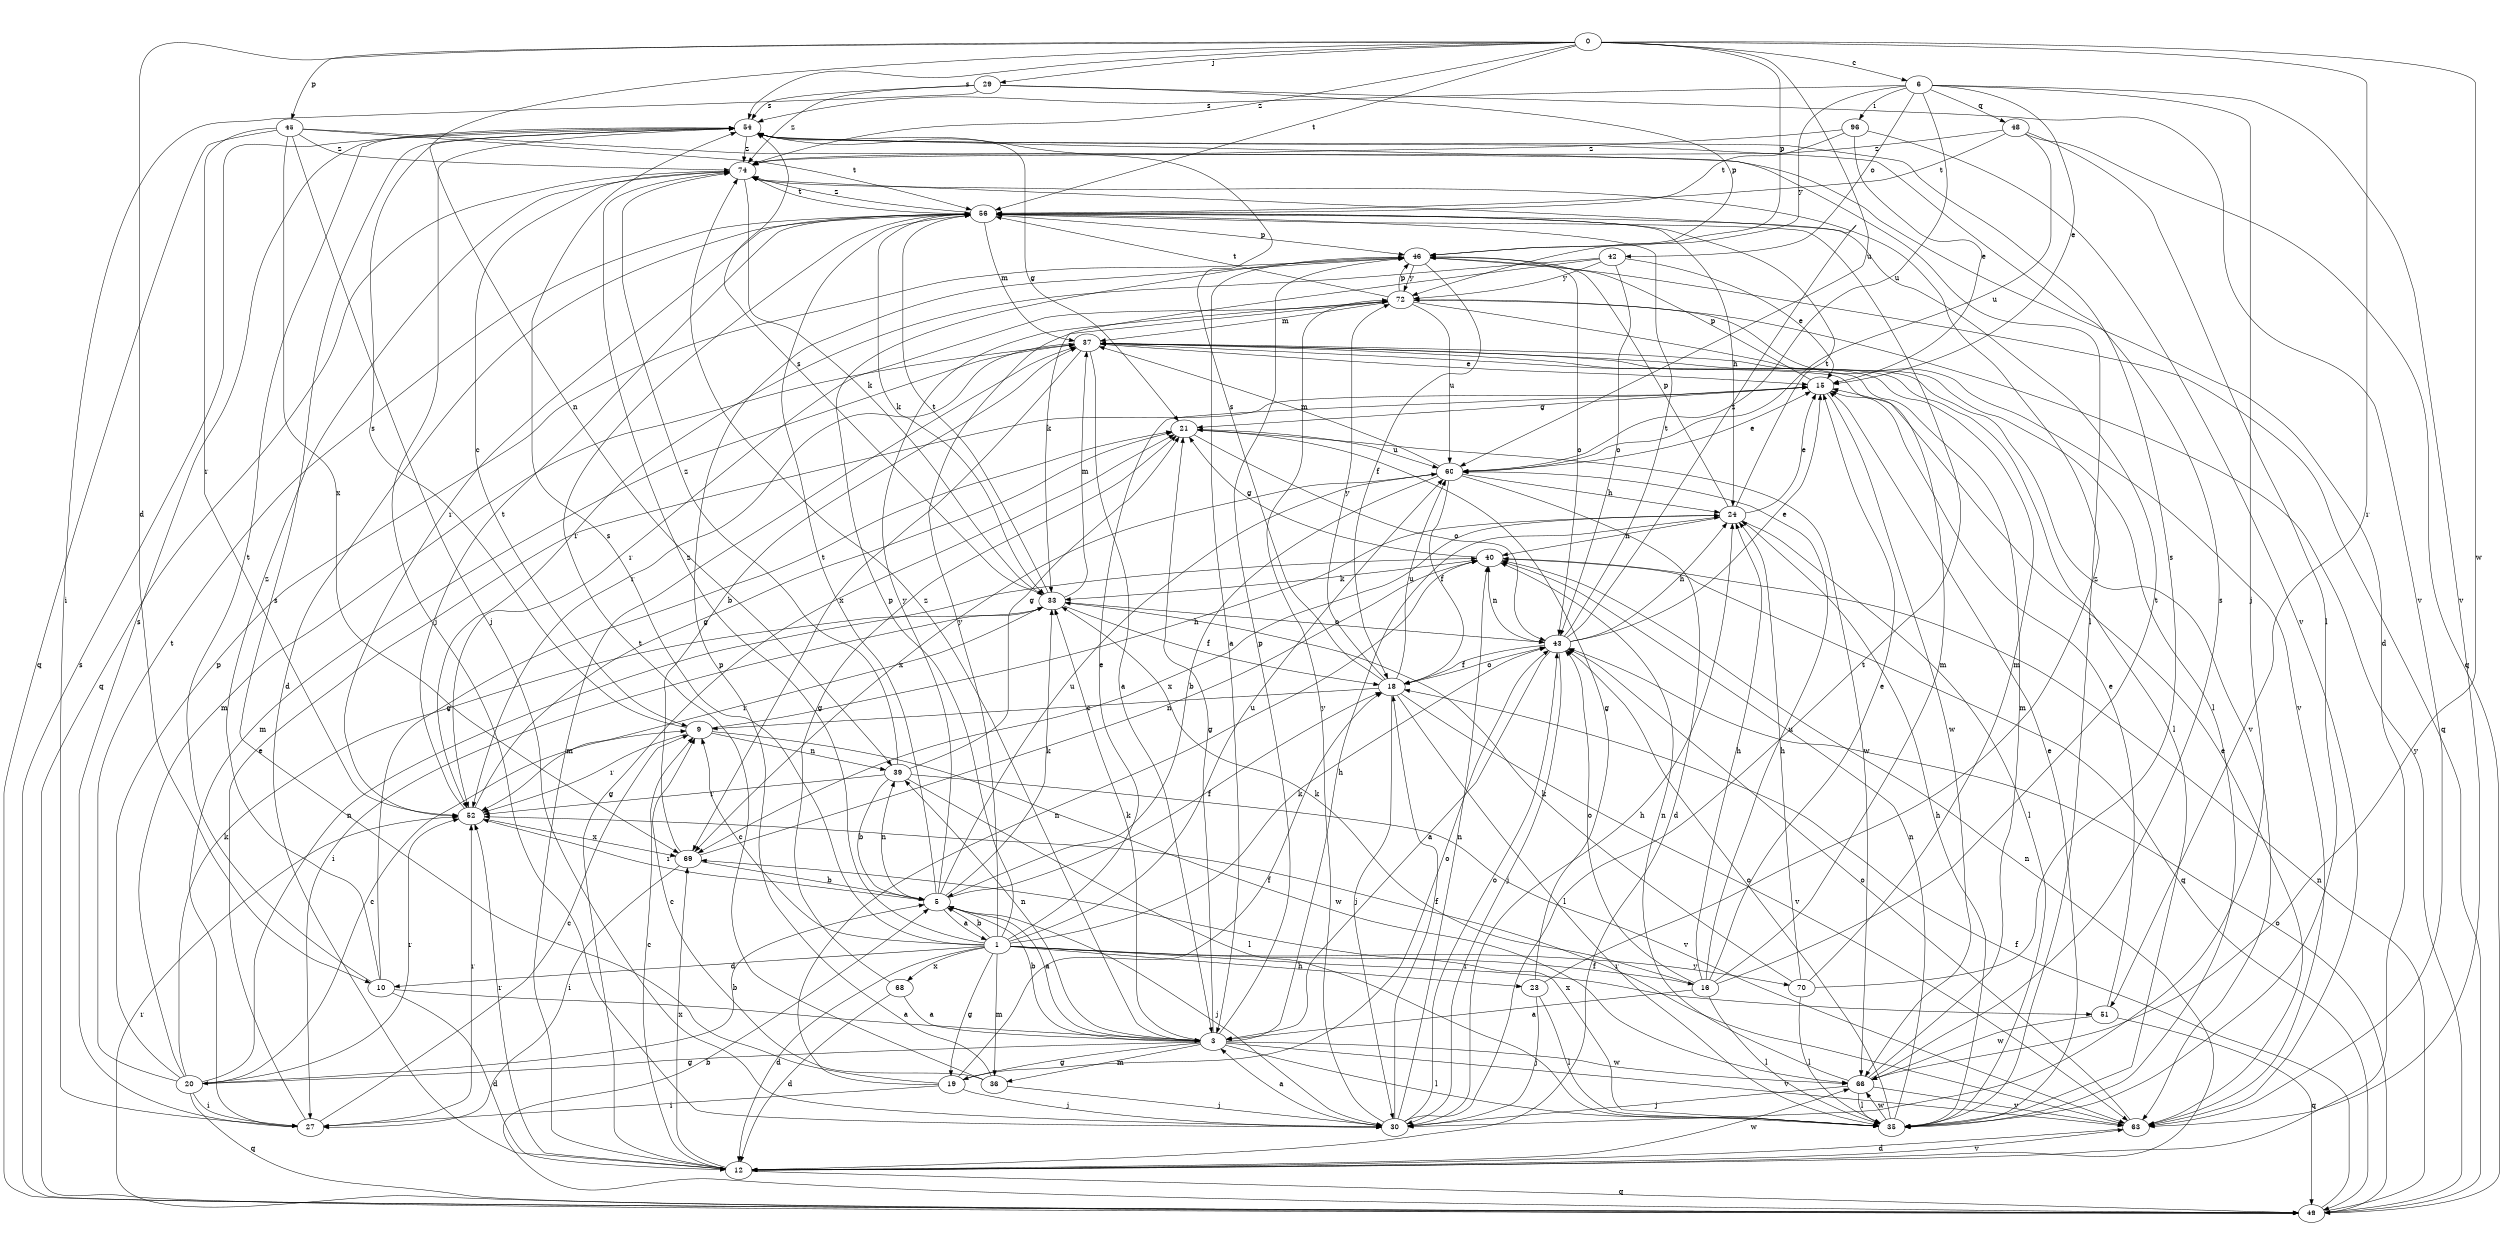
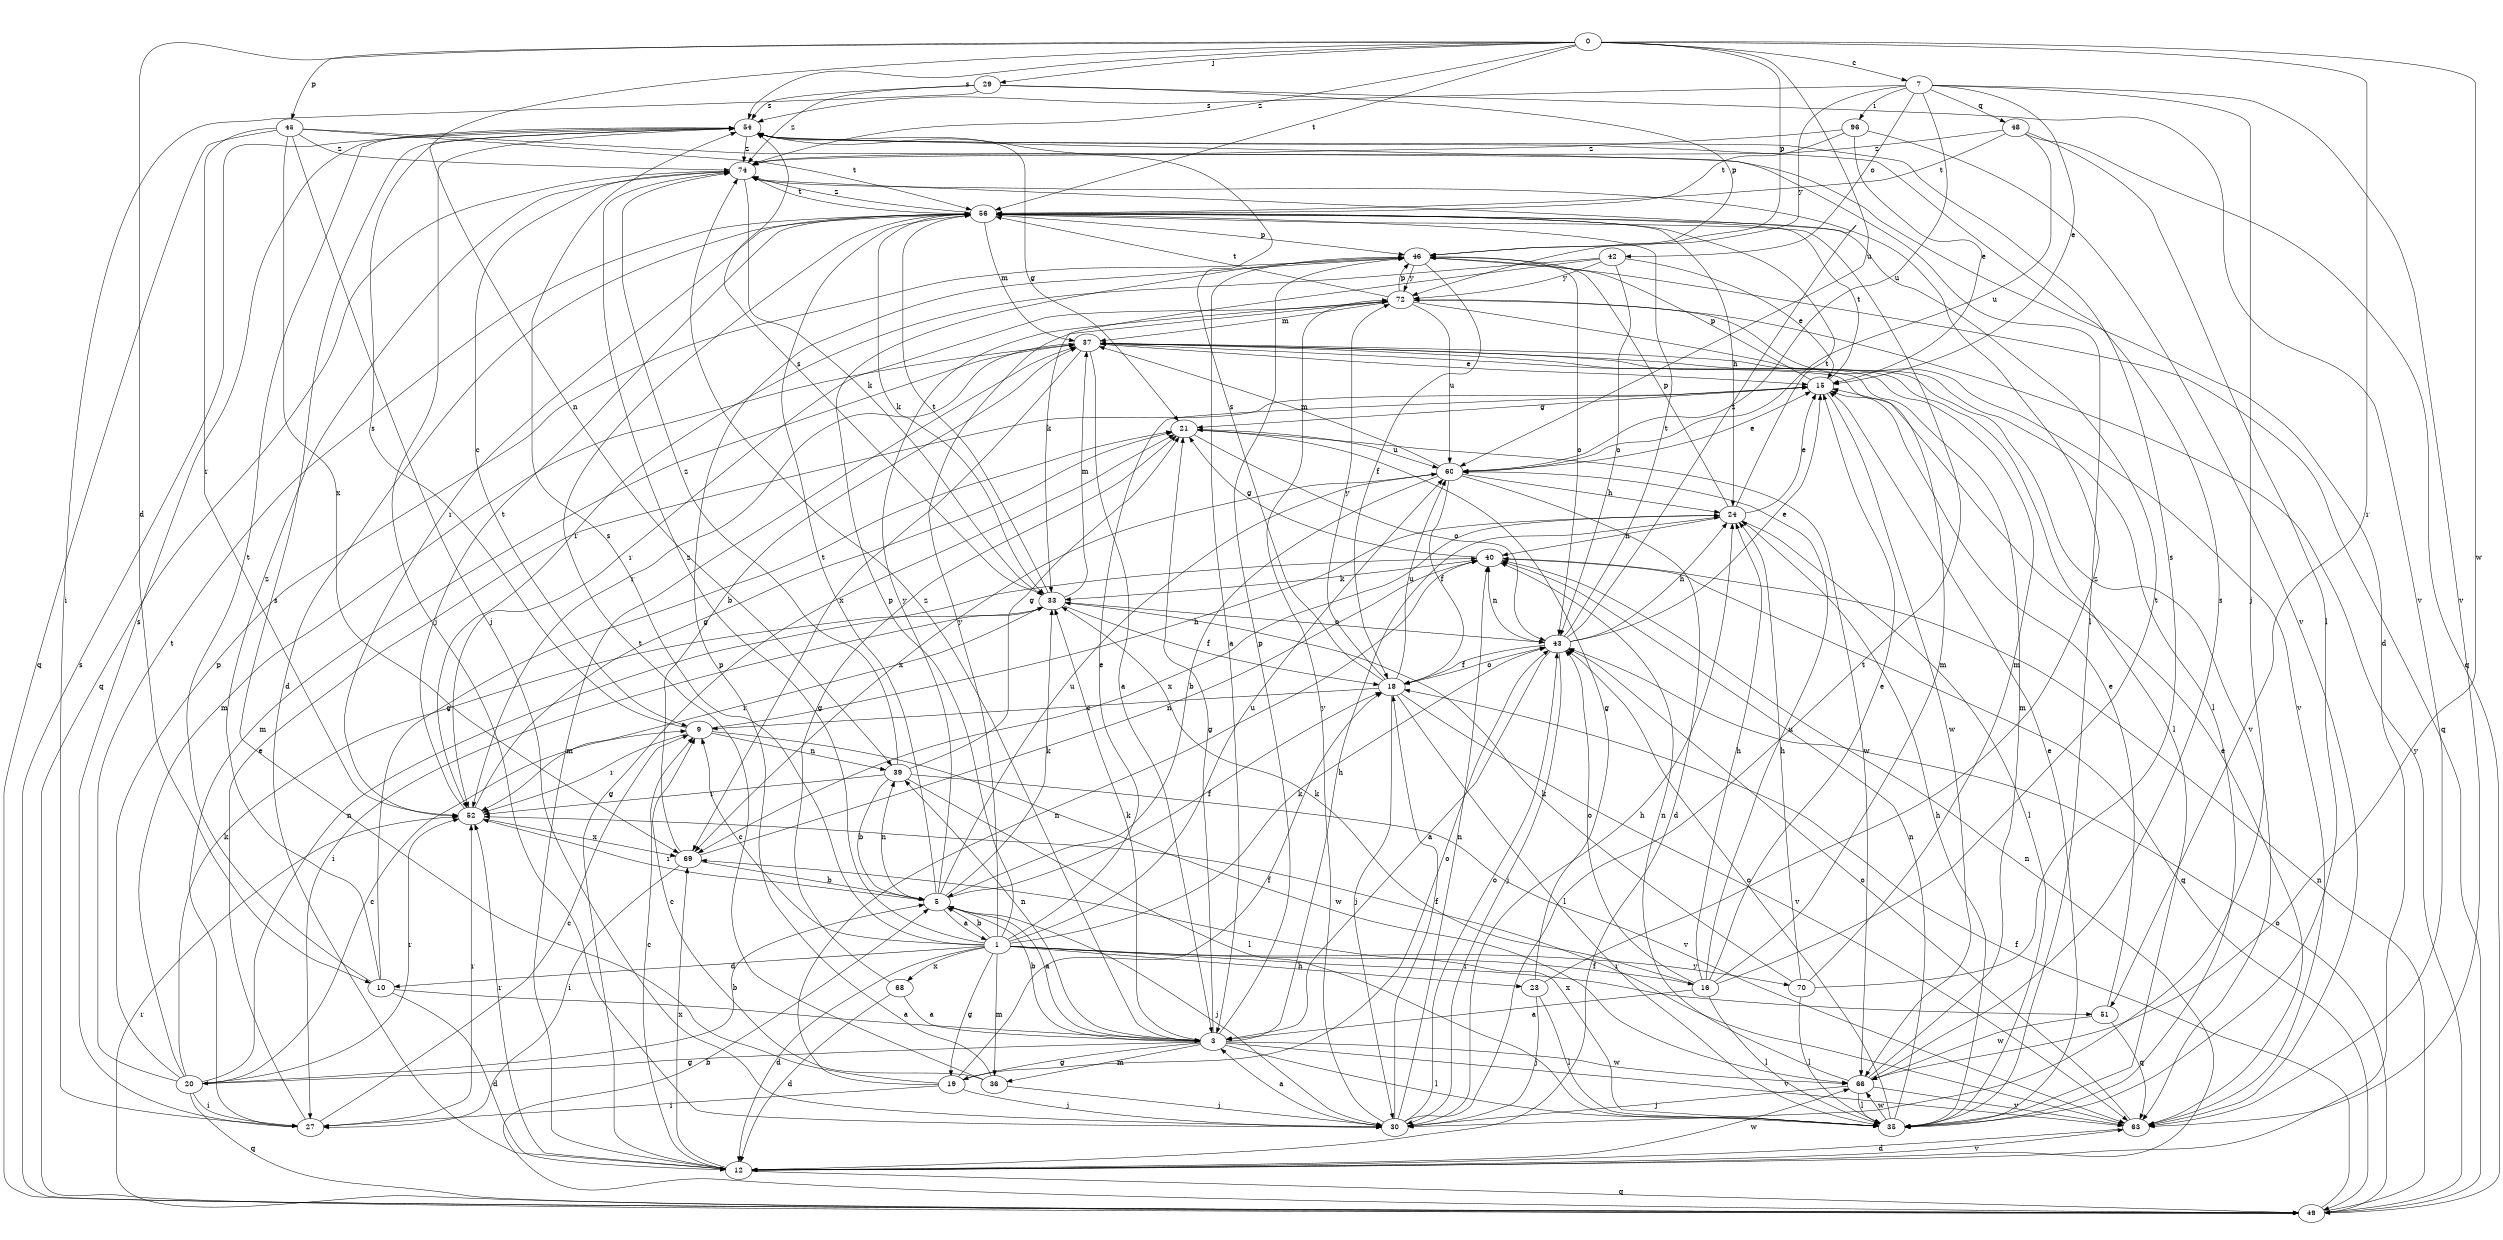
(1919, 85) -> (1919, 85)
none -> (1489, 217)
(2267, 1064) -> (2138, 1063)
